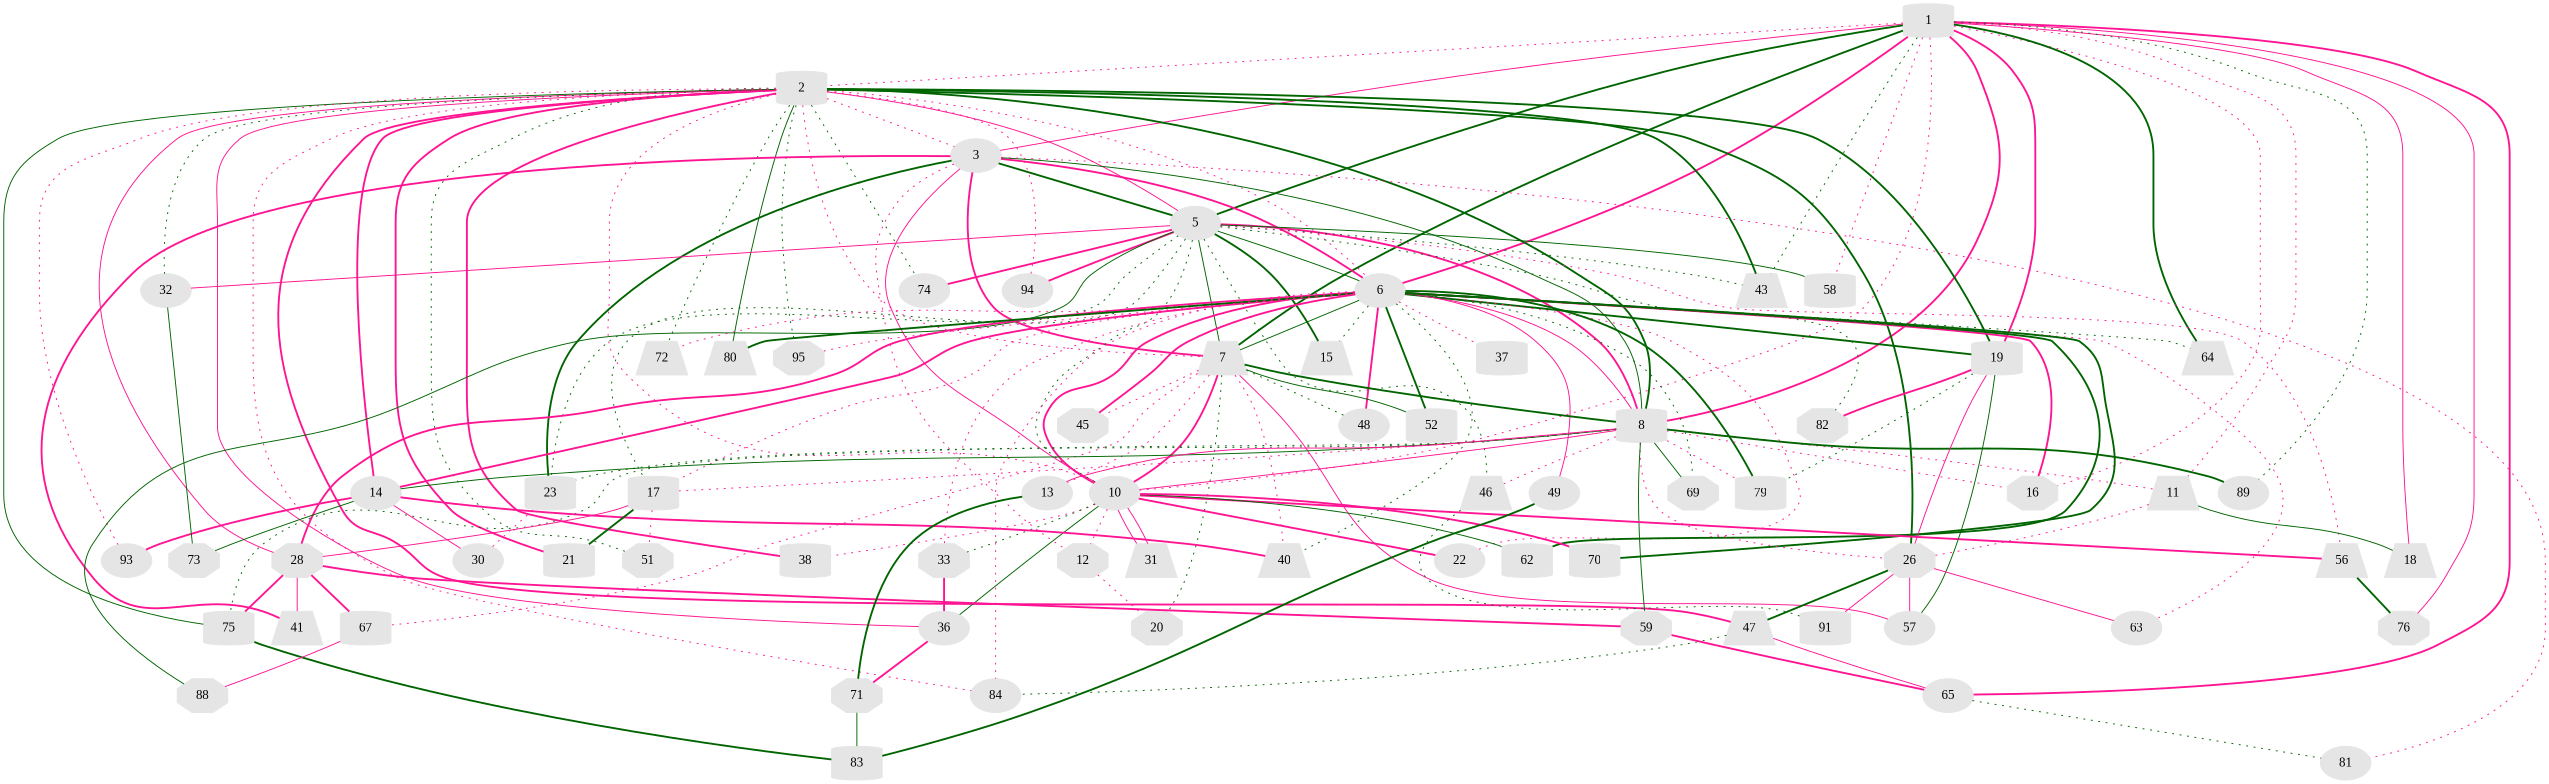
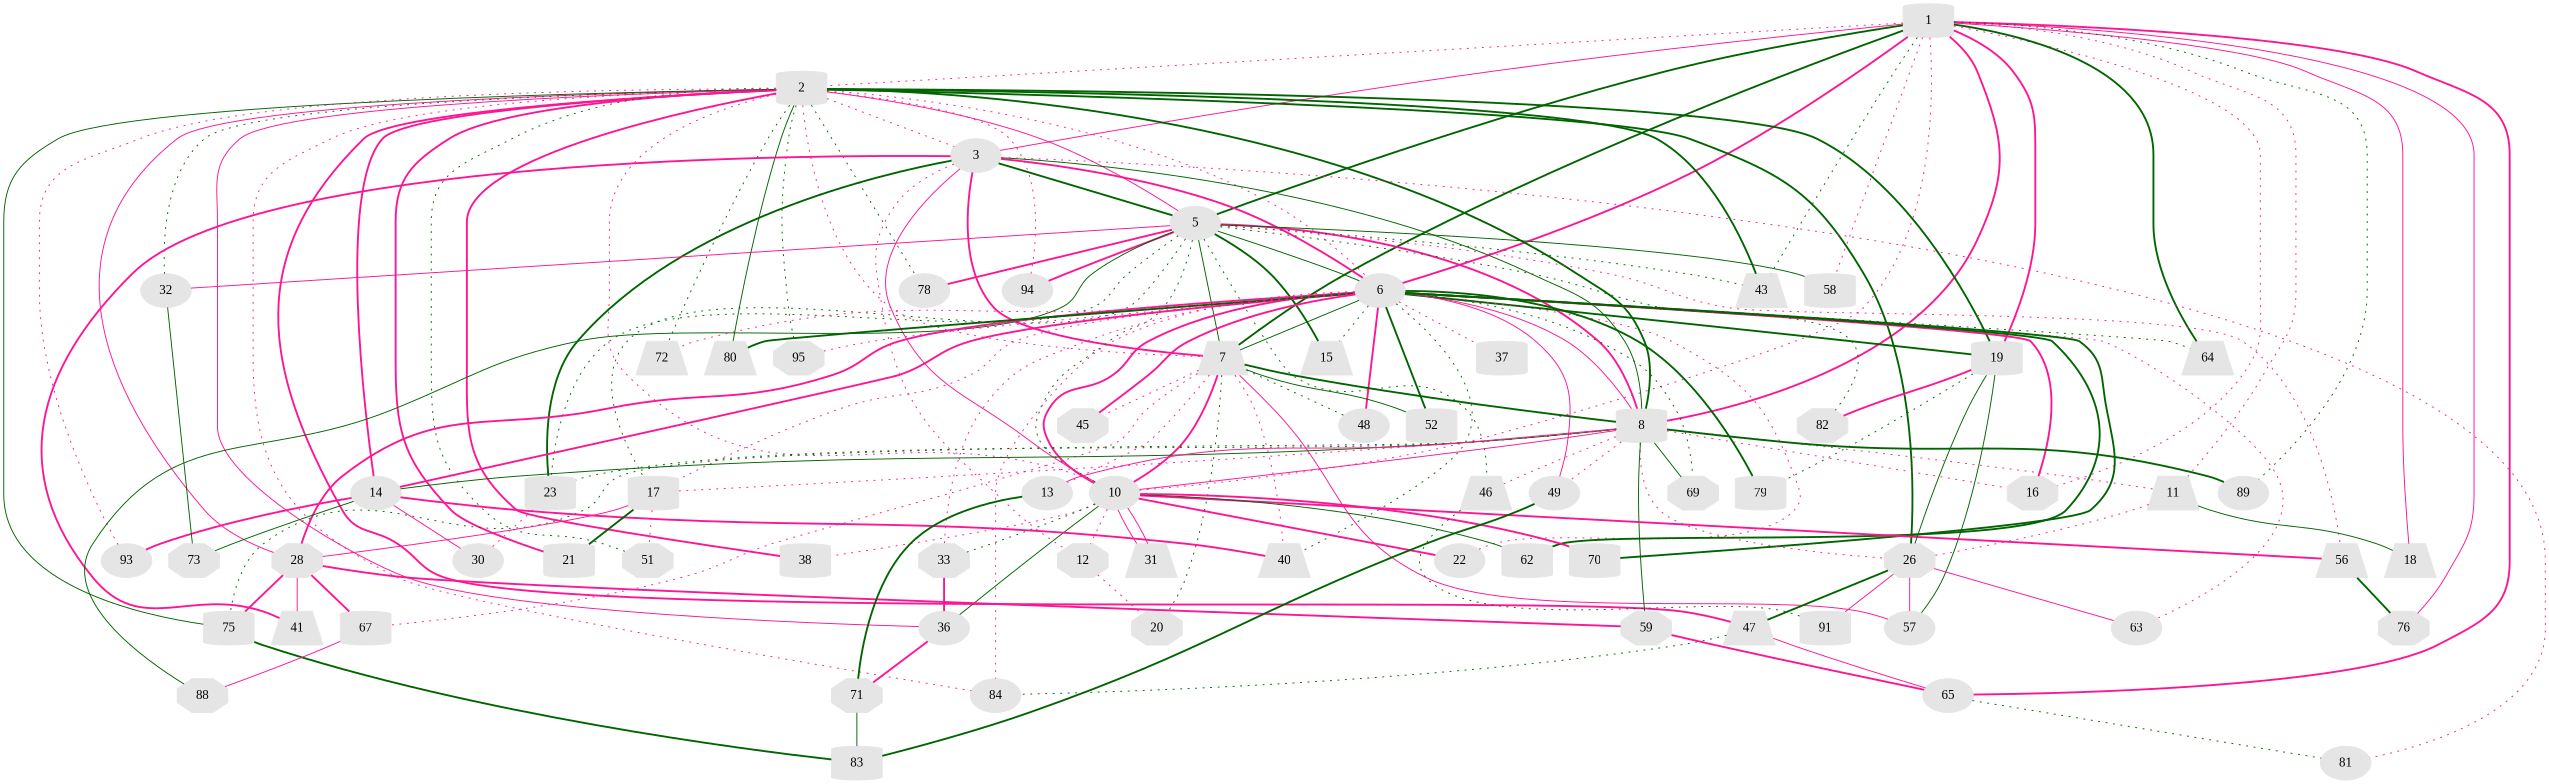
(924, 291) -> (924, 291)
(1701, 459) -> (1596, 461)
(1941, 470) -> (1941, 470)
